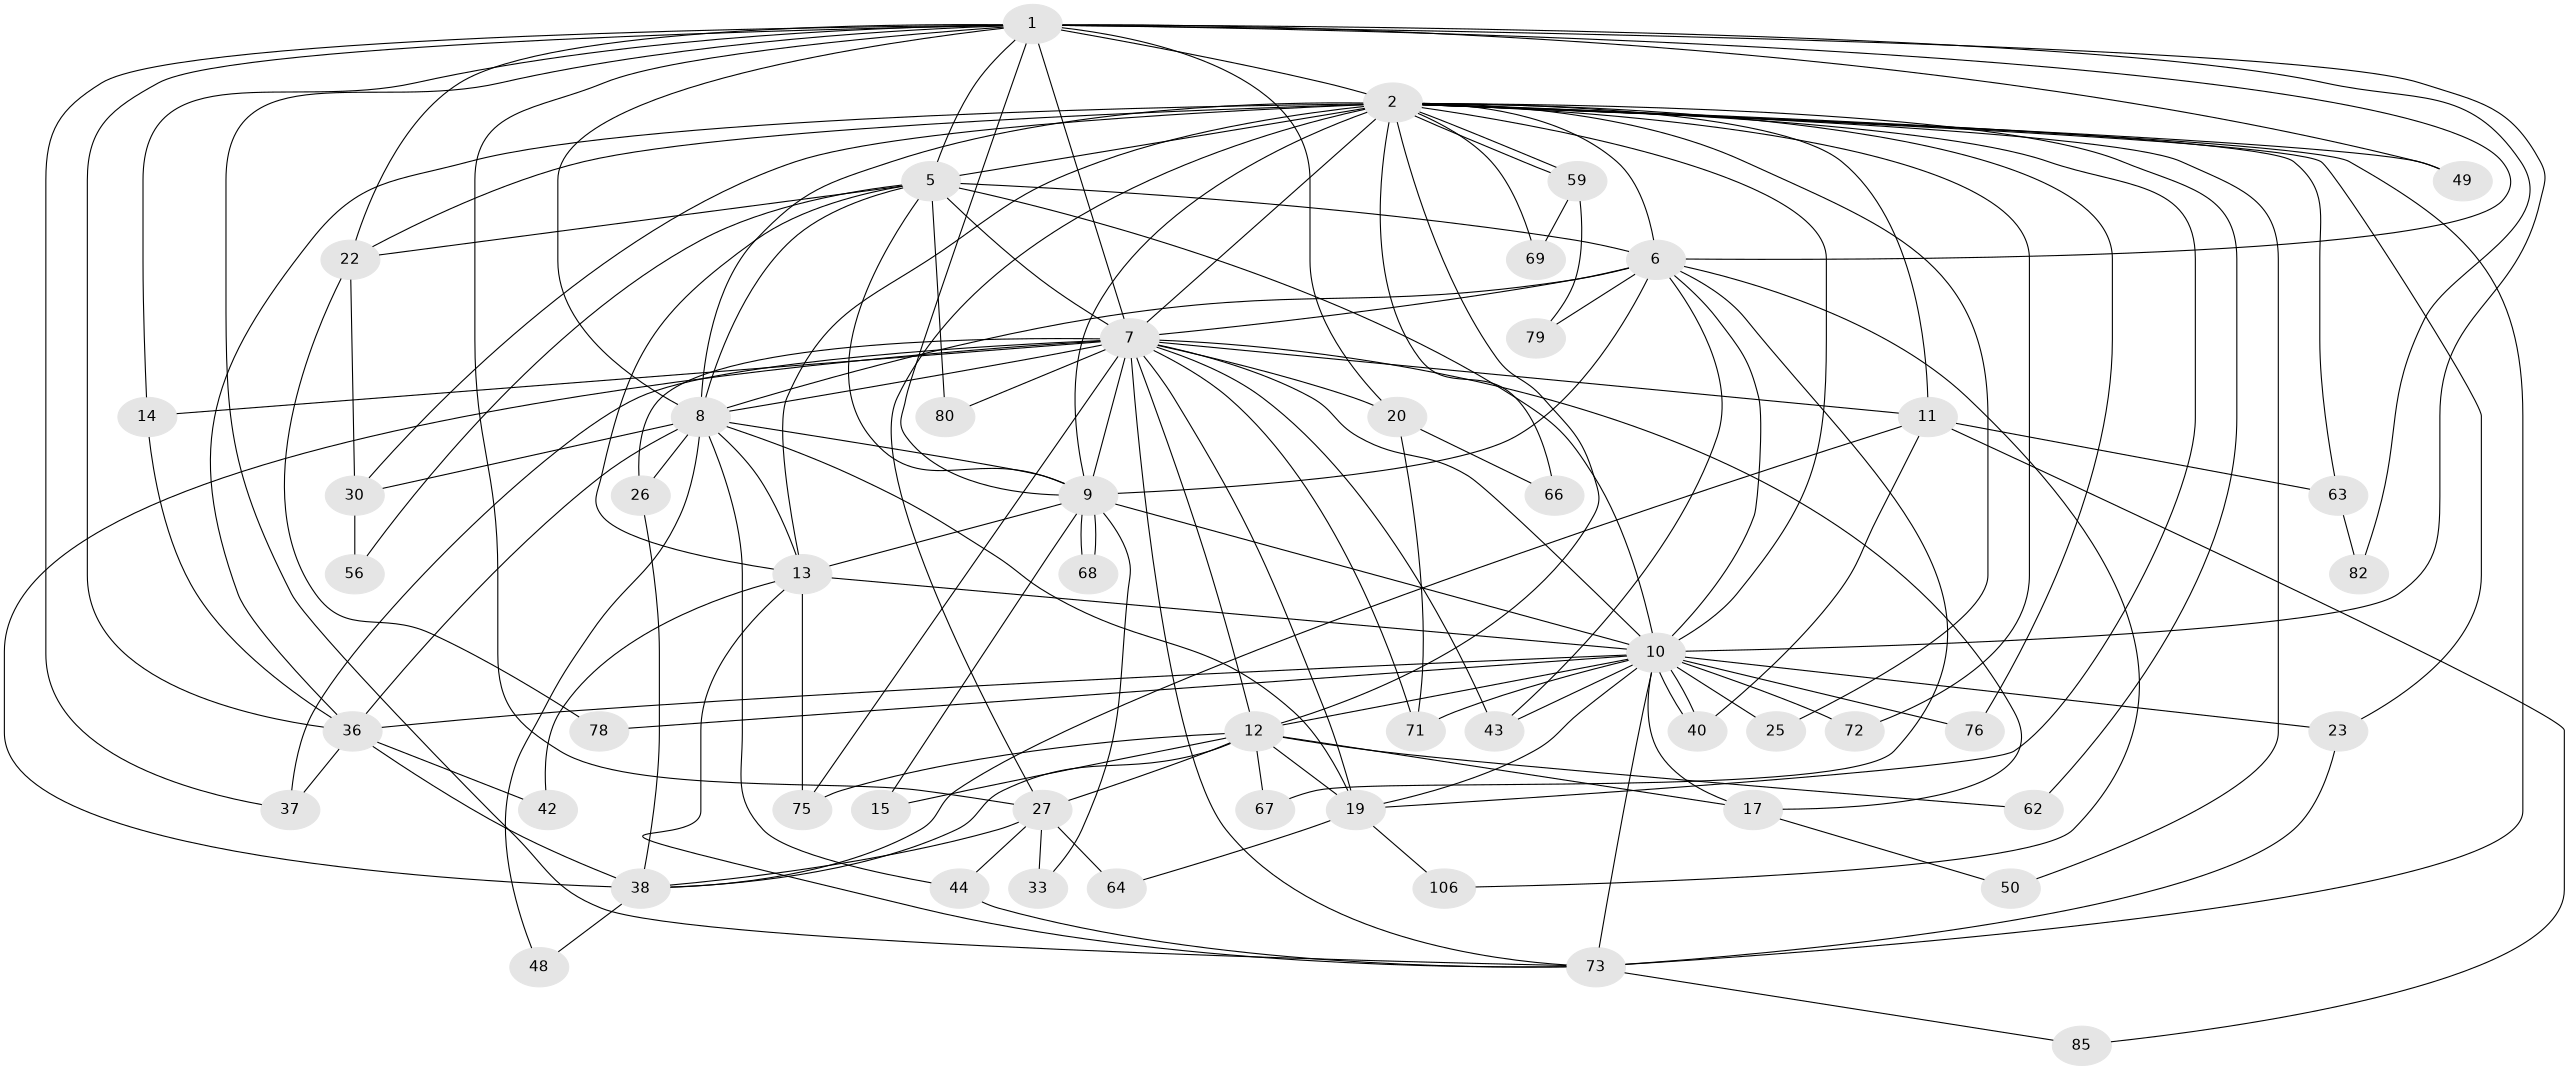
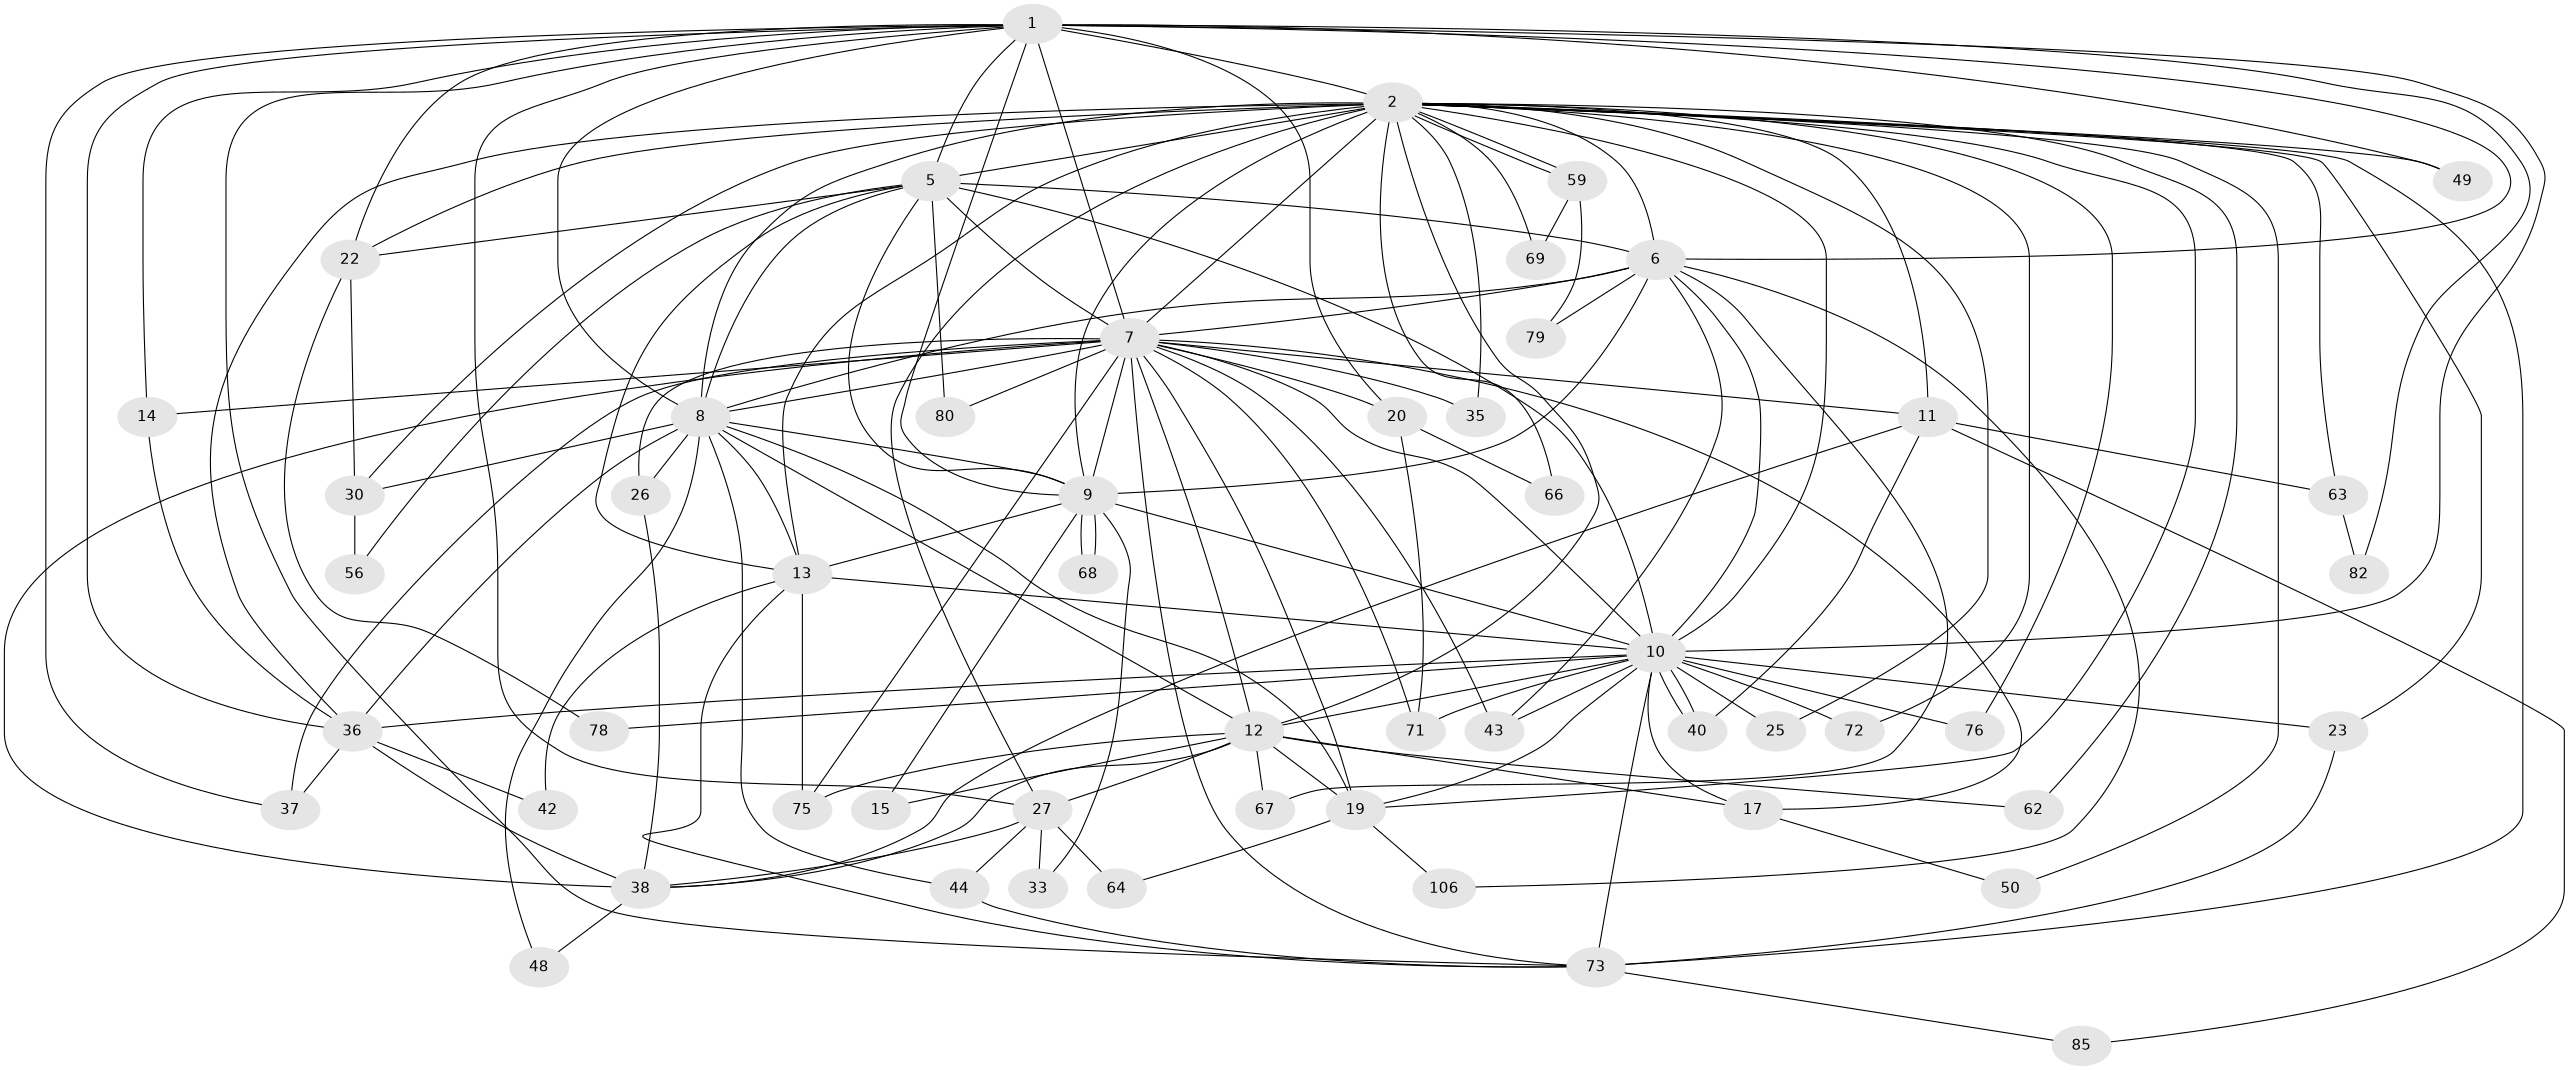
none -> (1476, 417)
none -> (978, 574)
